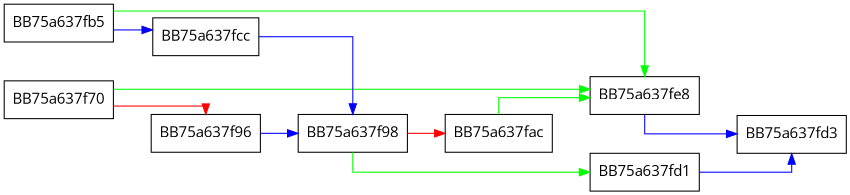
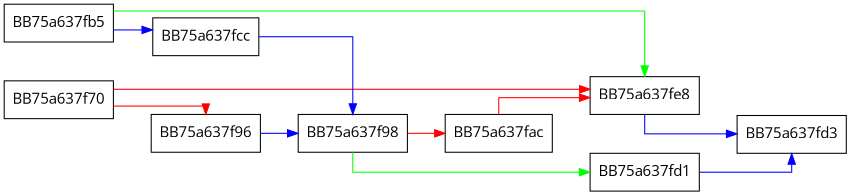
(335, 89) -> (335, 89)
(531, 98) -> (531, 98)
